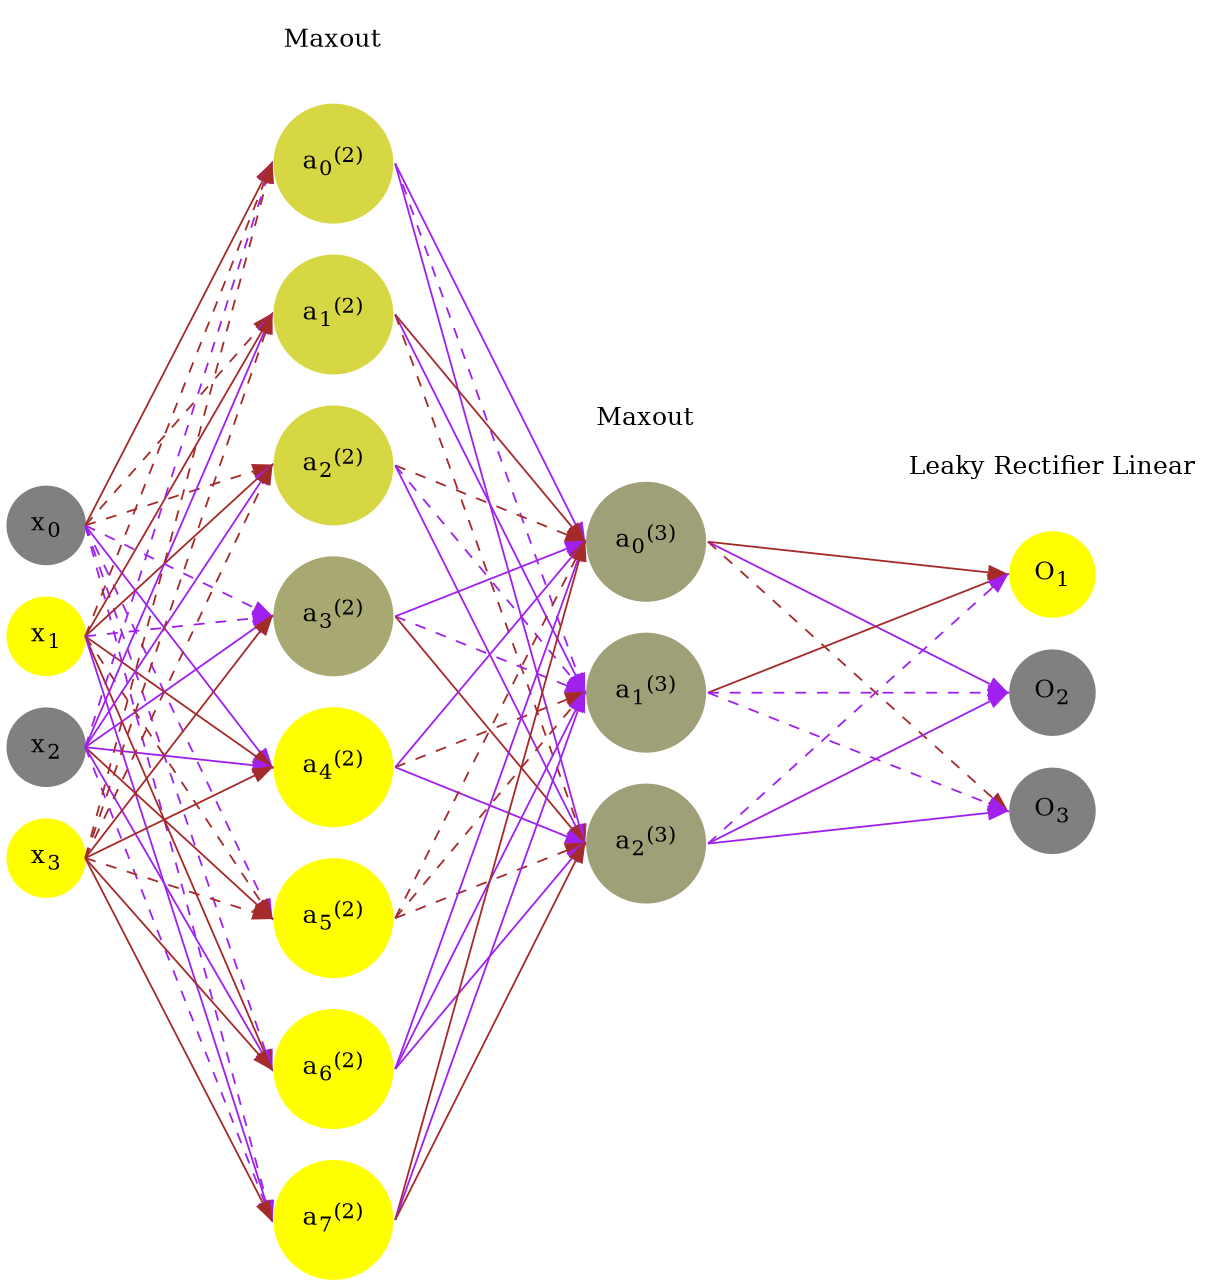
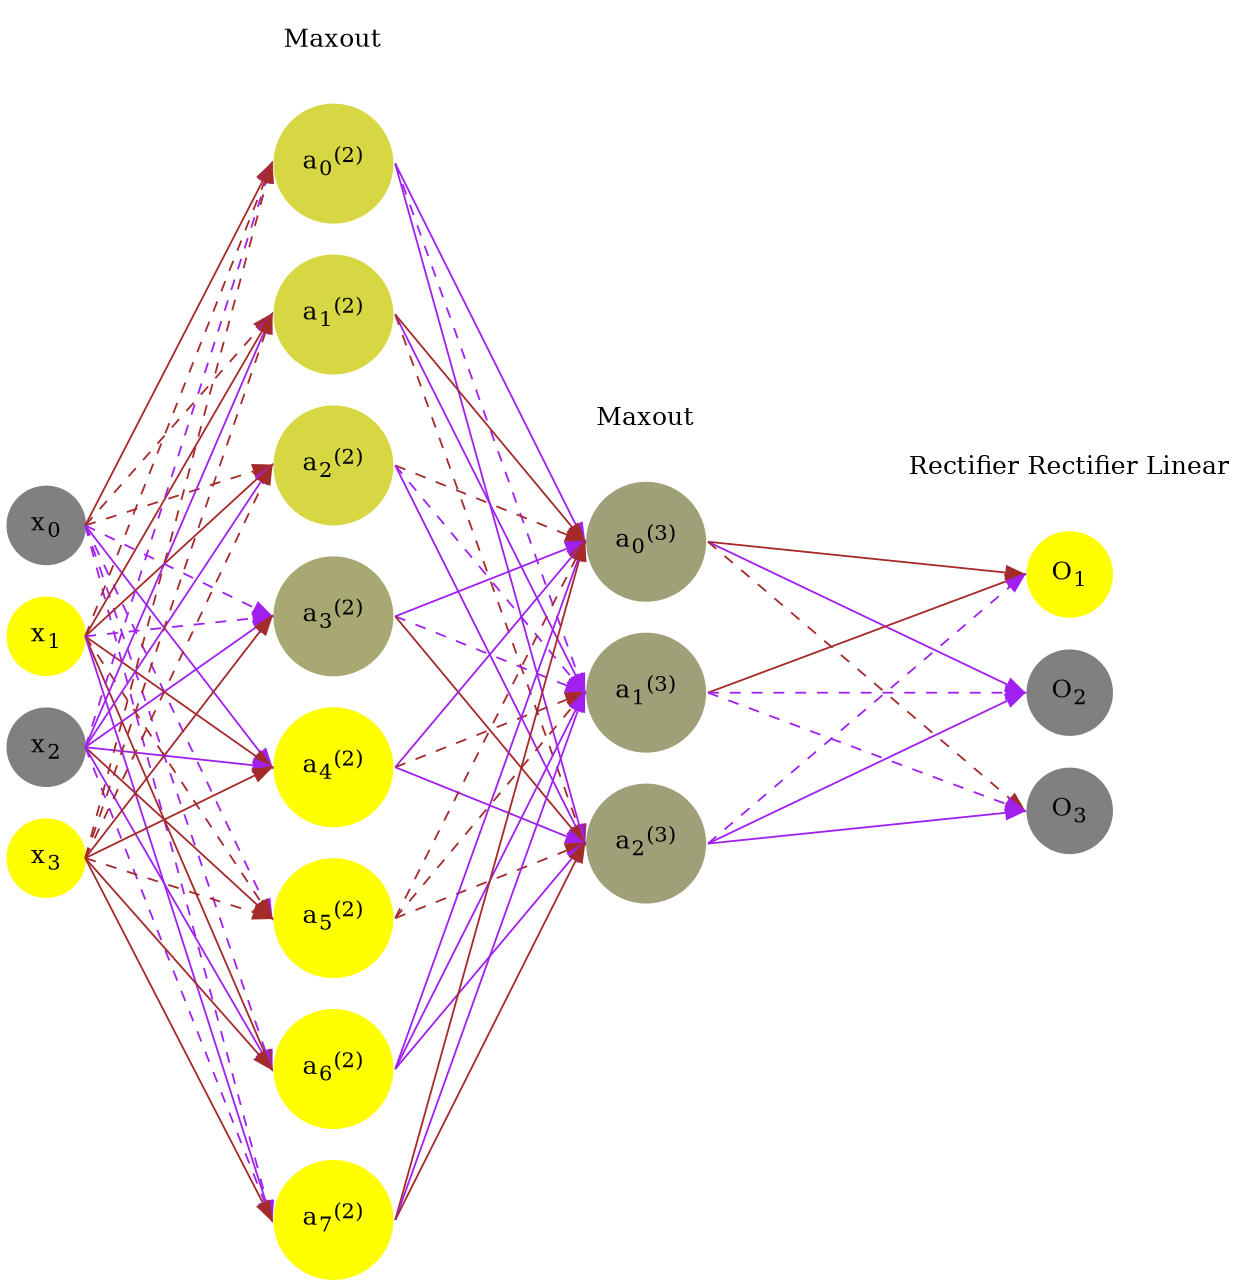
(1052, 467) -> (1070, 467)
